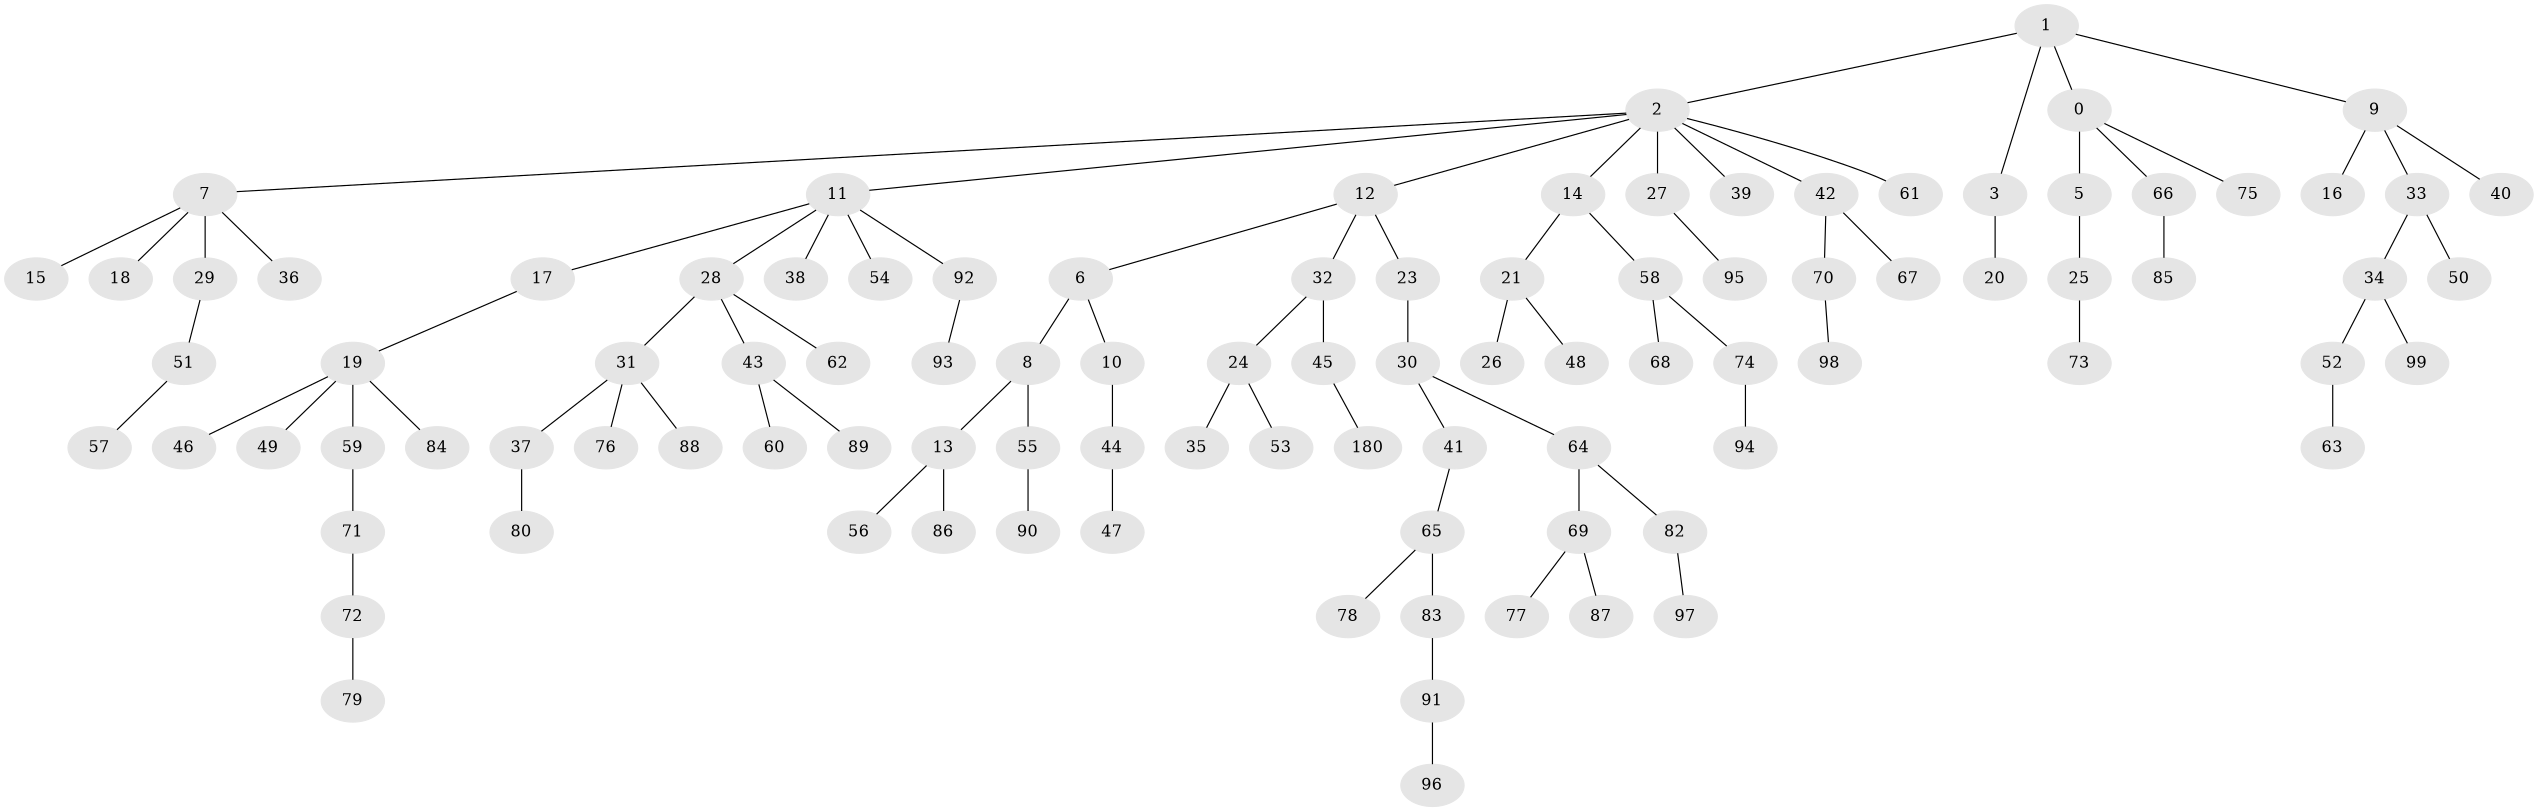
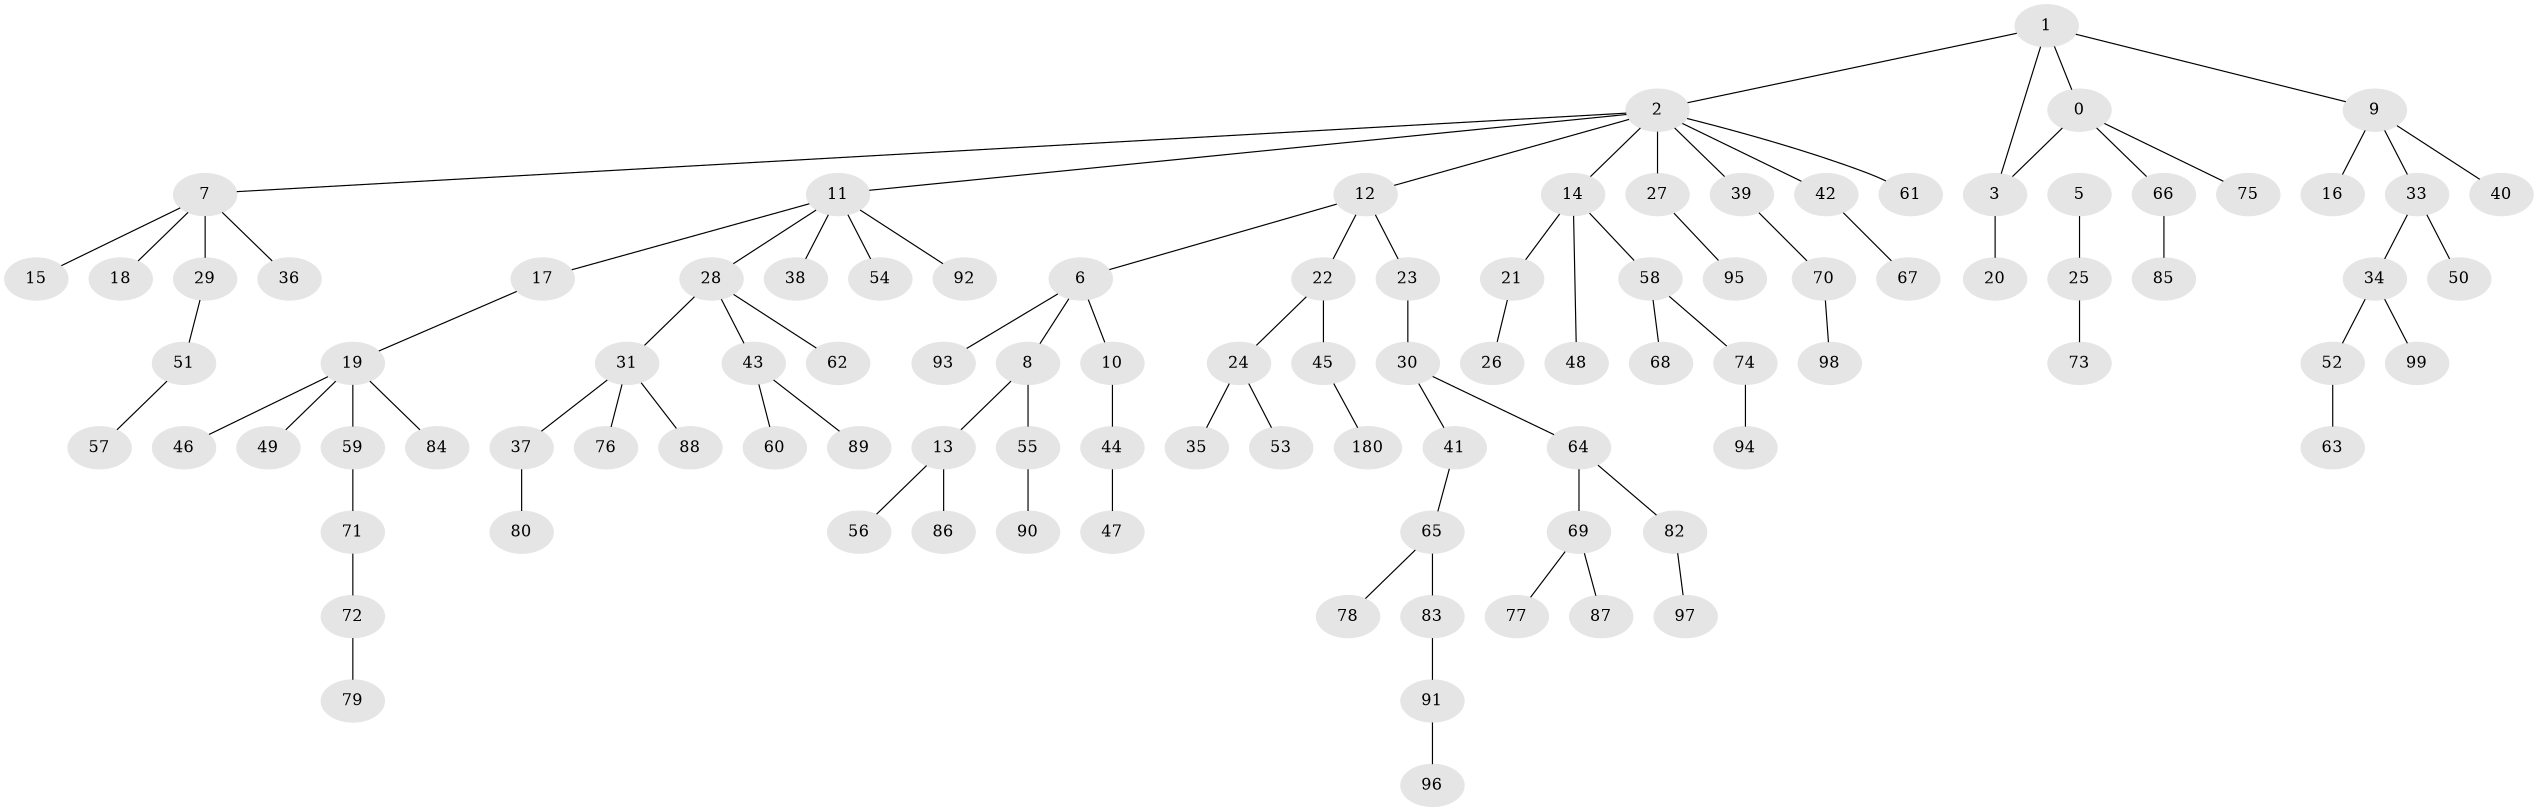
(2080, 153) -> (2037, 152)
(1825, 237) -> (1783, 237)
(1323, 279) -> (1323, 279)
(954, 321) -> (1012, 321)
(1544, 321) -> (1575, 279)
